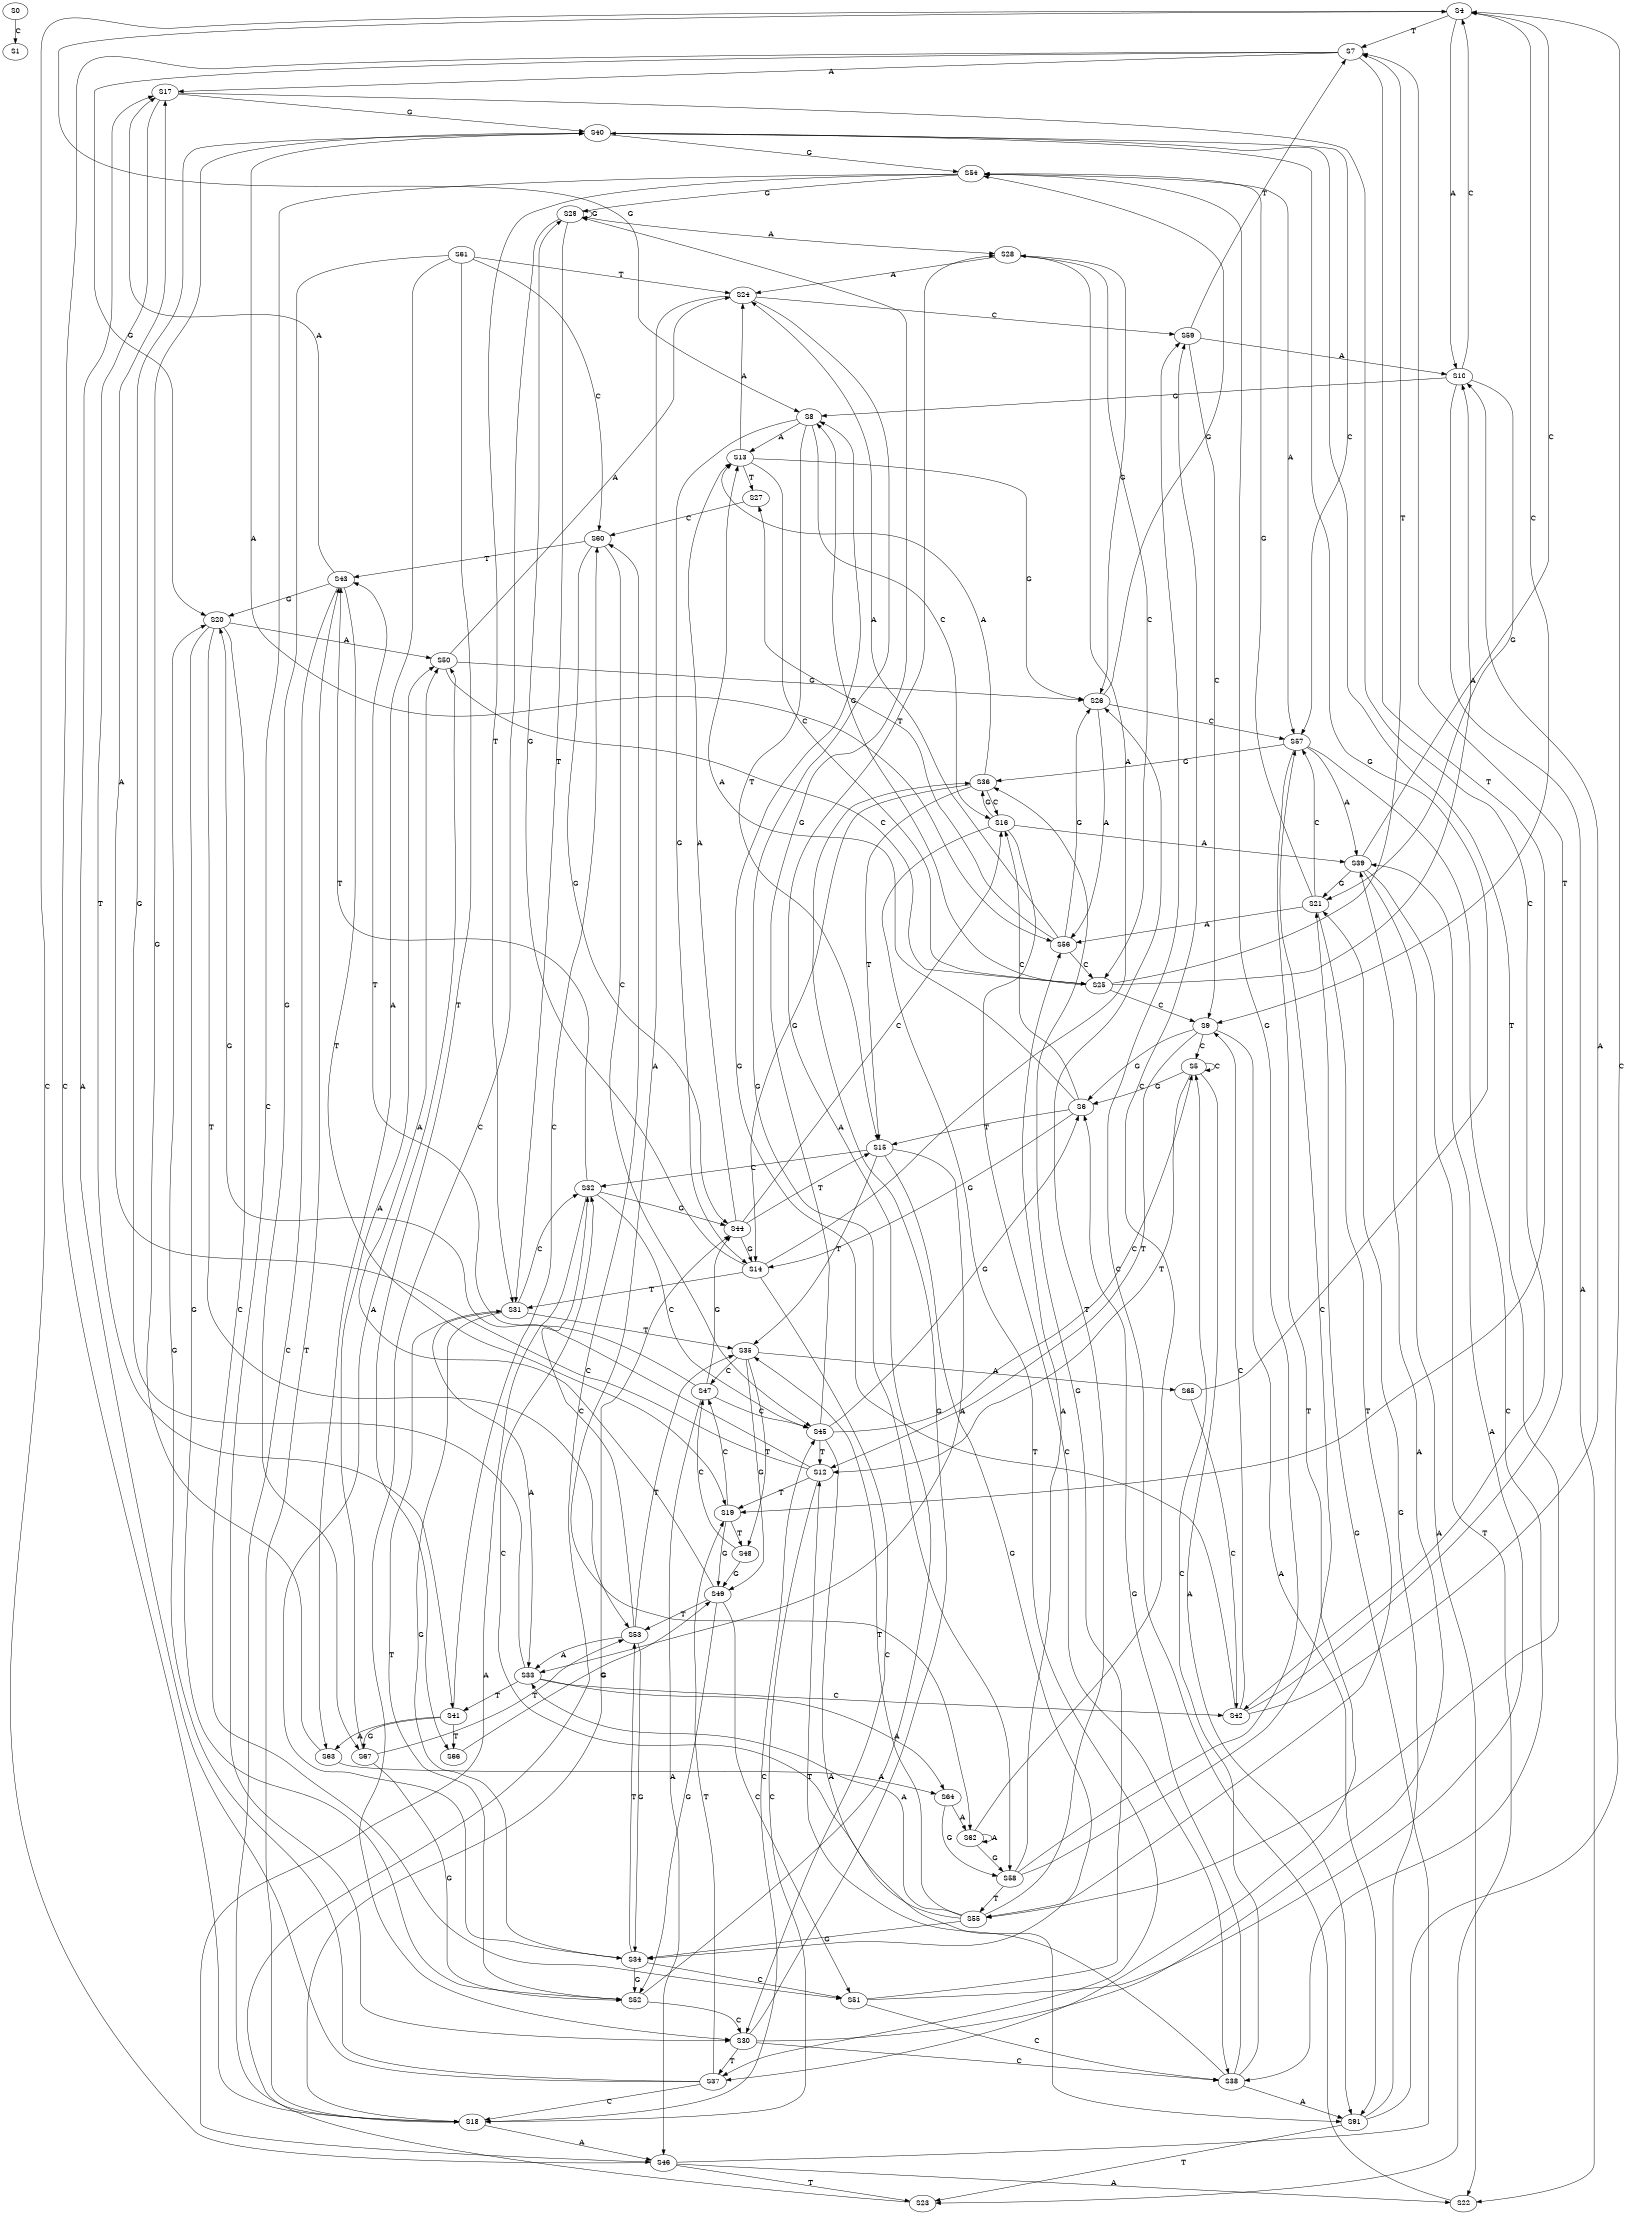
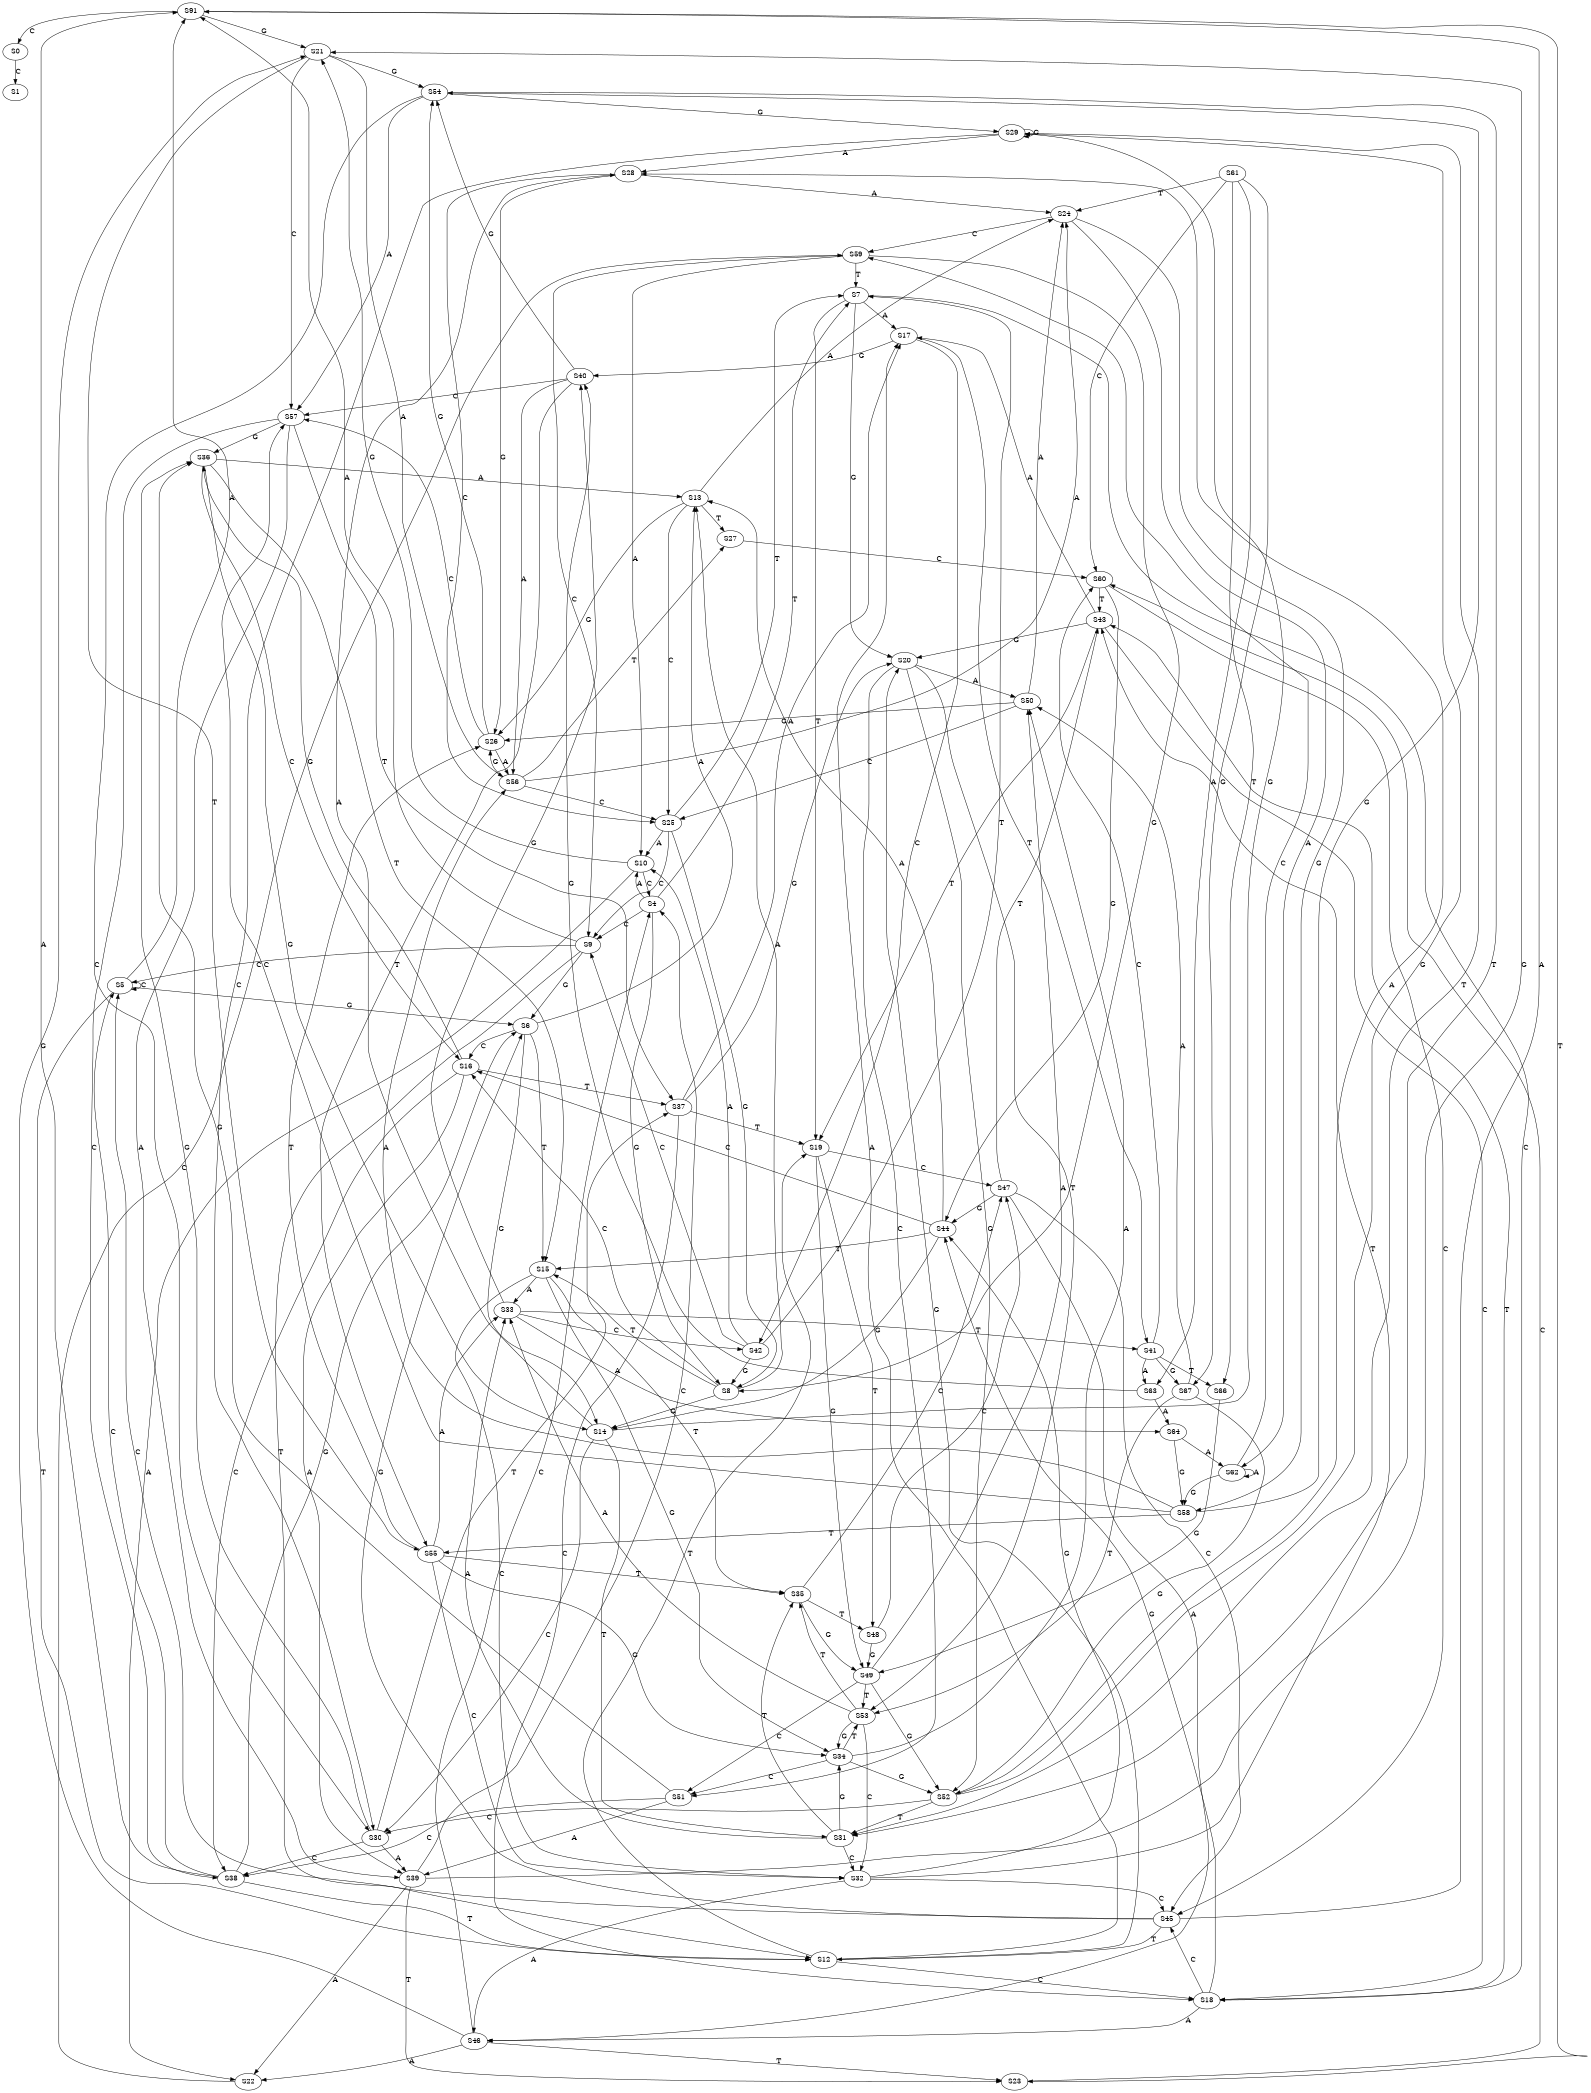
(1136, 397) -> (1149, 826)
(882, 727) -> (1461, 884)
(1619, 1074) -> (95, 14)
(1188, 1392) -> none
